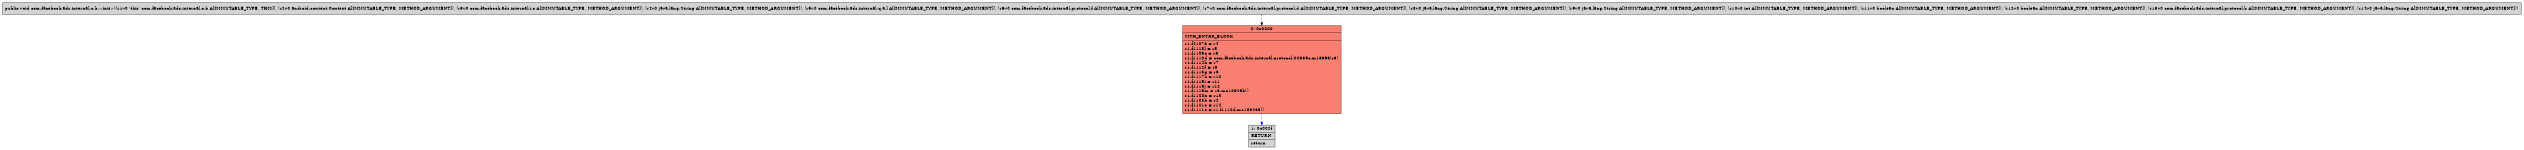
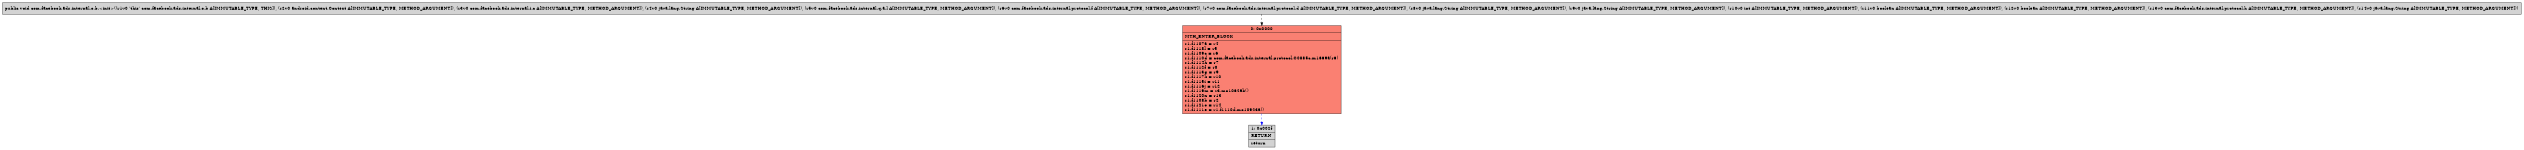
(1202, 44) -> (1202, 44)
